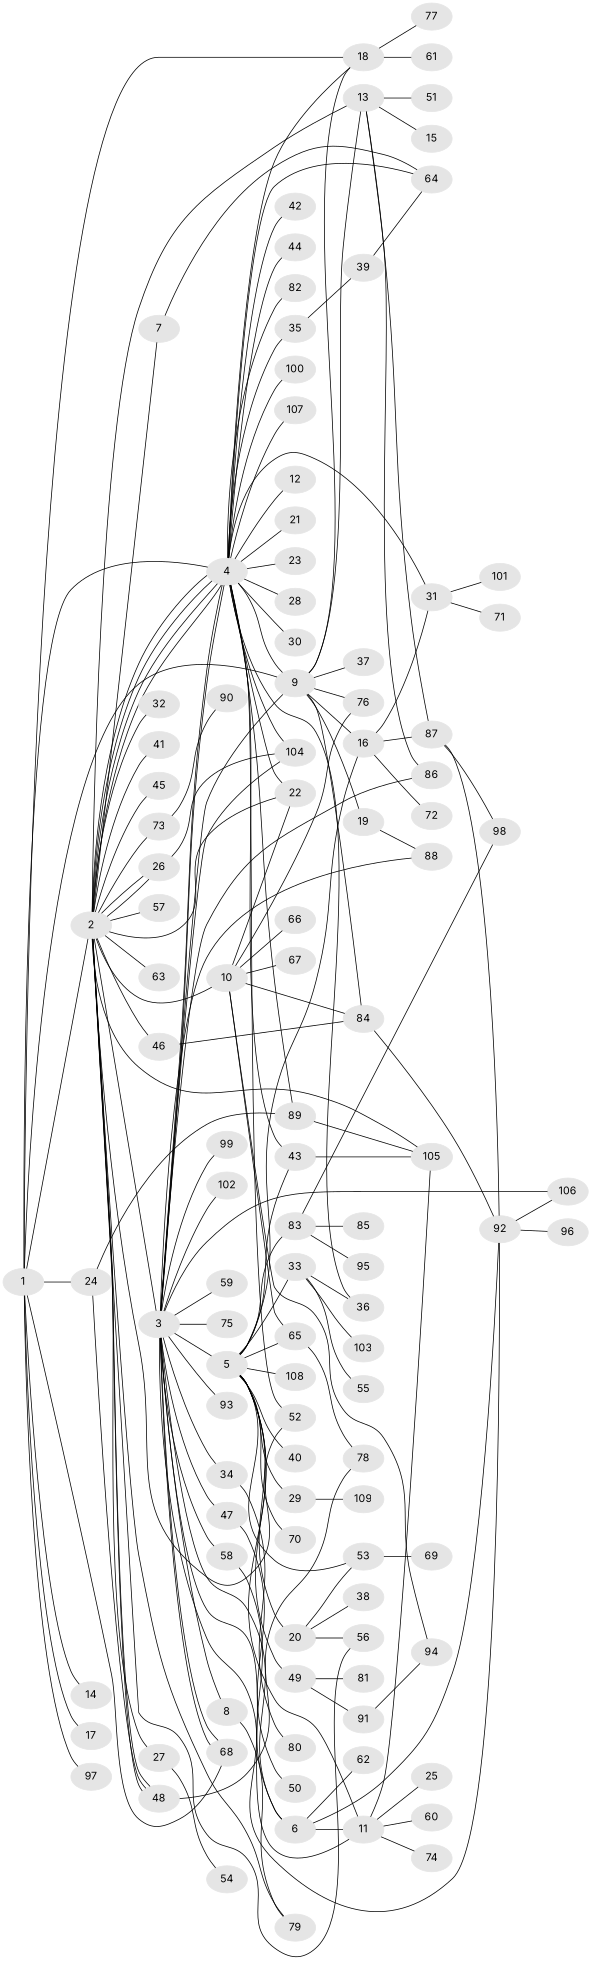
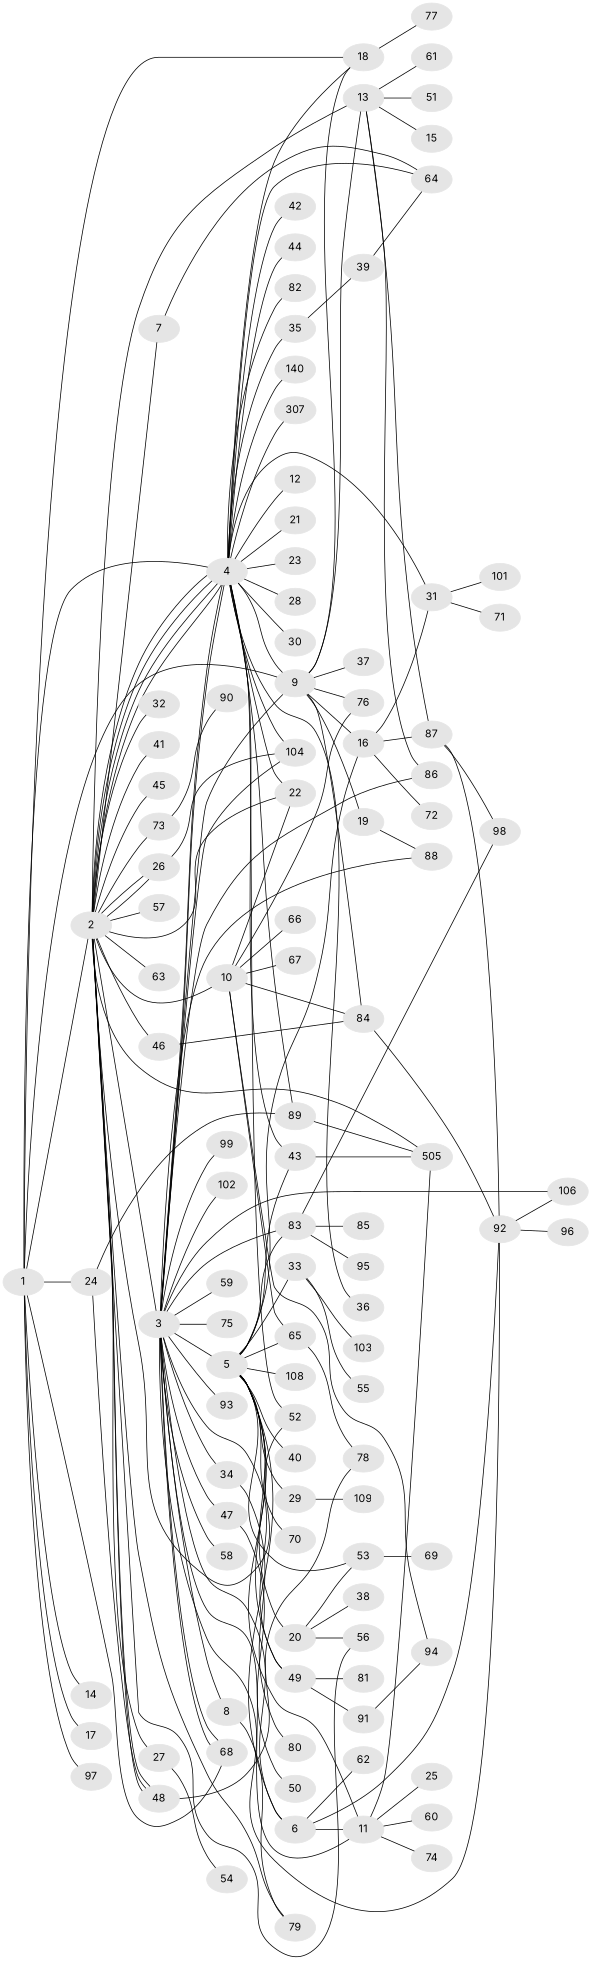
(398, 57) -> (398, 78)
(295, 370) -> (295, 370)
(295, 410) -> (295, 410)
(432, 1157) -> (432, 1157)
none -> (212, 1259)
(329, 1287) -> none
none -> (247, 1454)
(259, 1694) -> (250, 1677)
